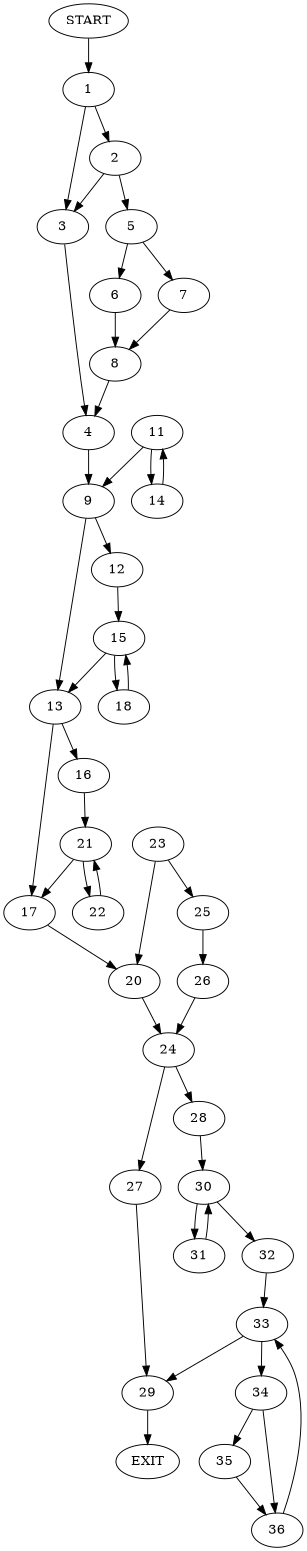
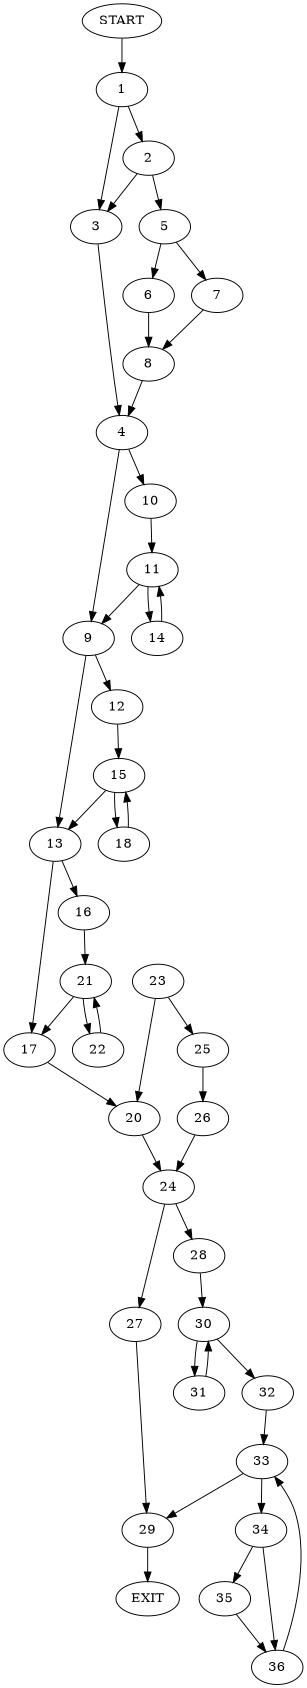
none -> (151, 501)
